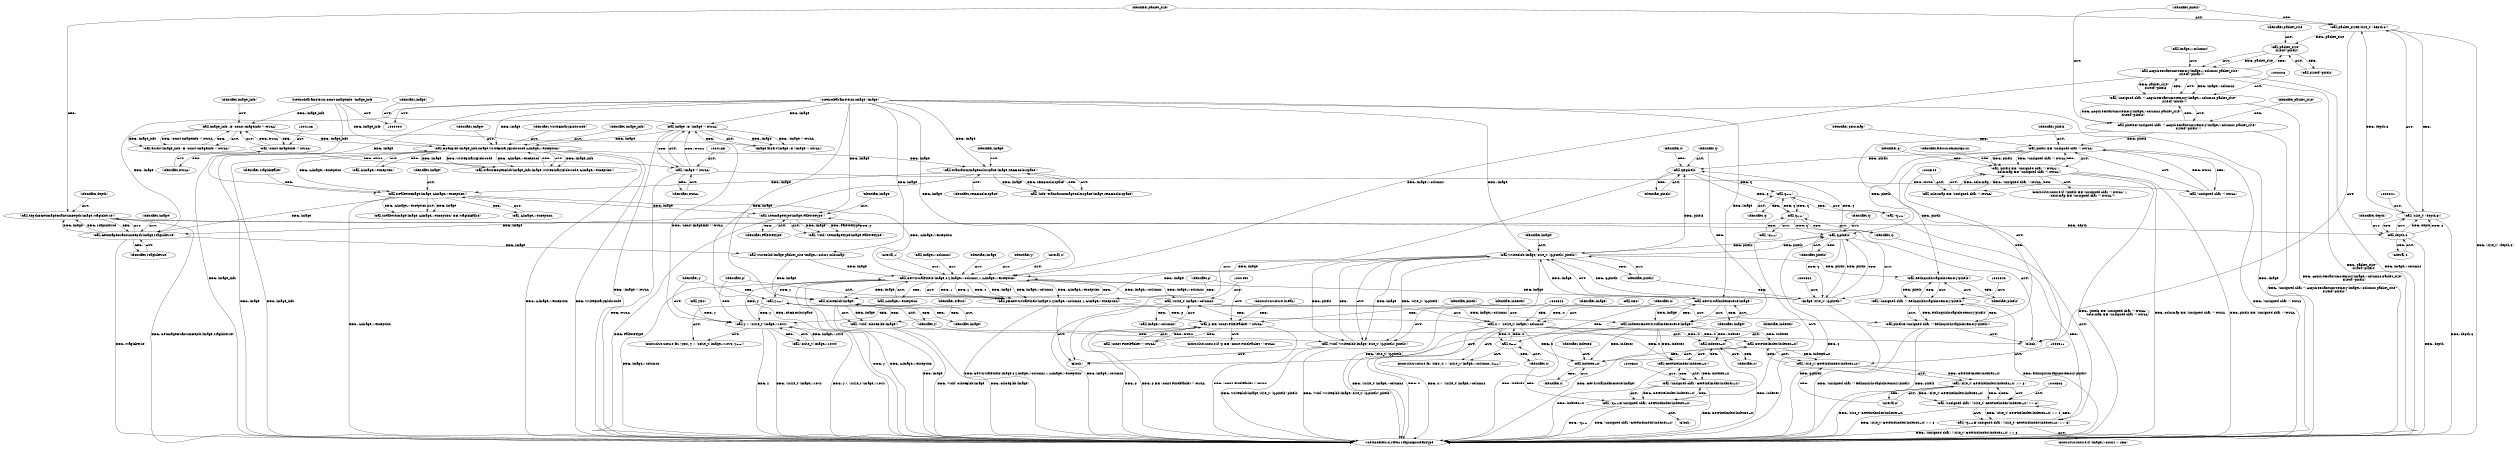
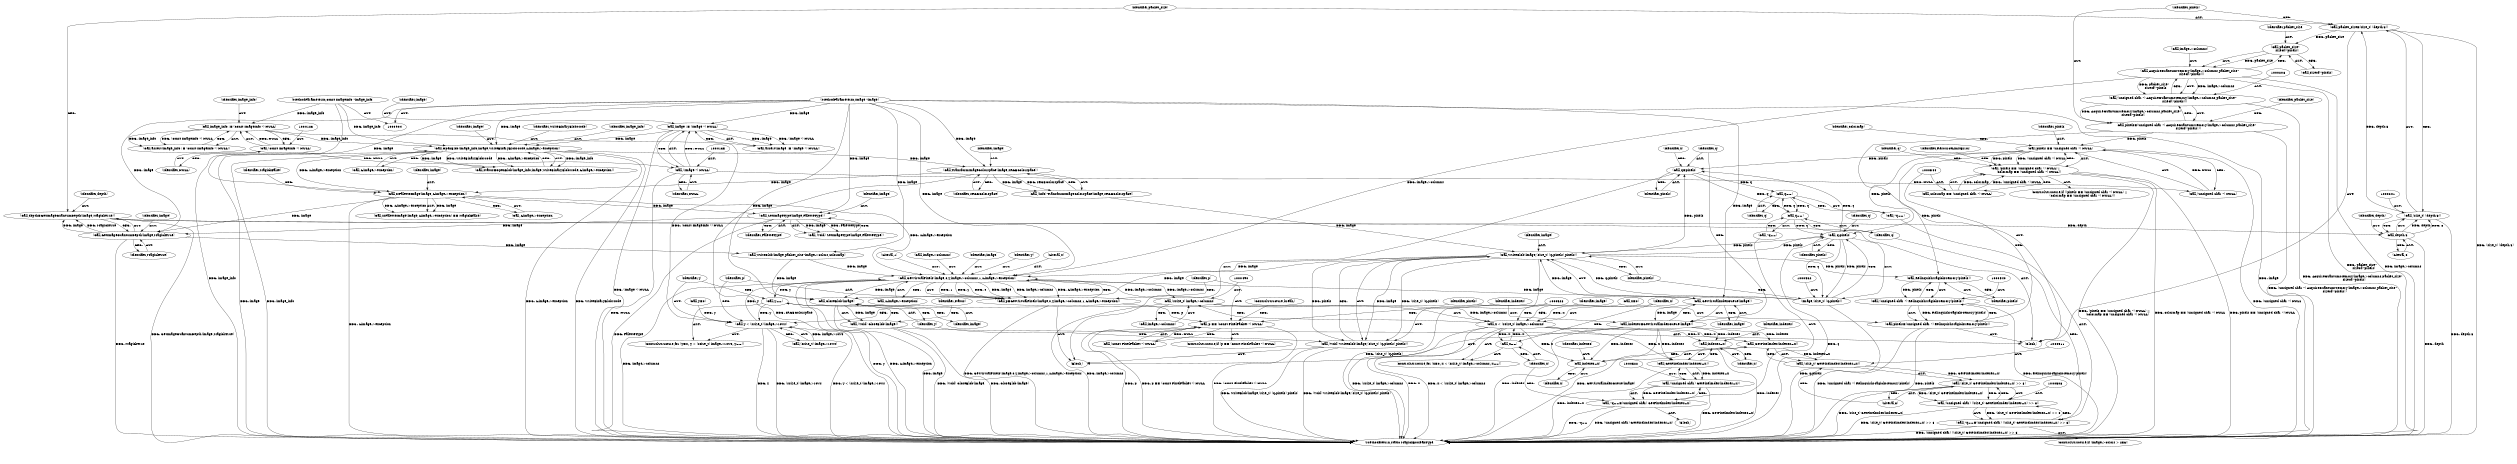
(1257, 110) -> (1291, 221)
(789, 149) -> (789, 149)
none -> (984, 181)
(866, 226) -> (866, 226)
none -> (1524, 310)
